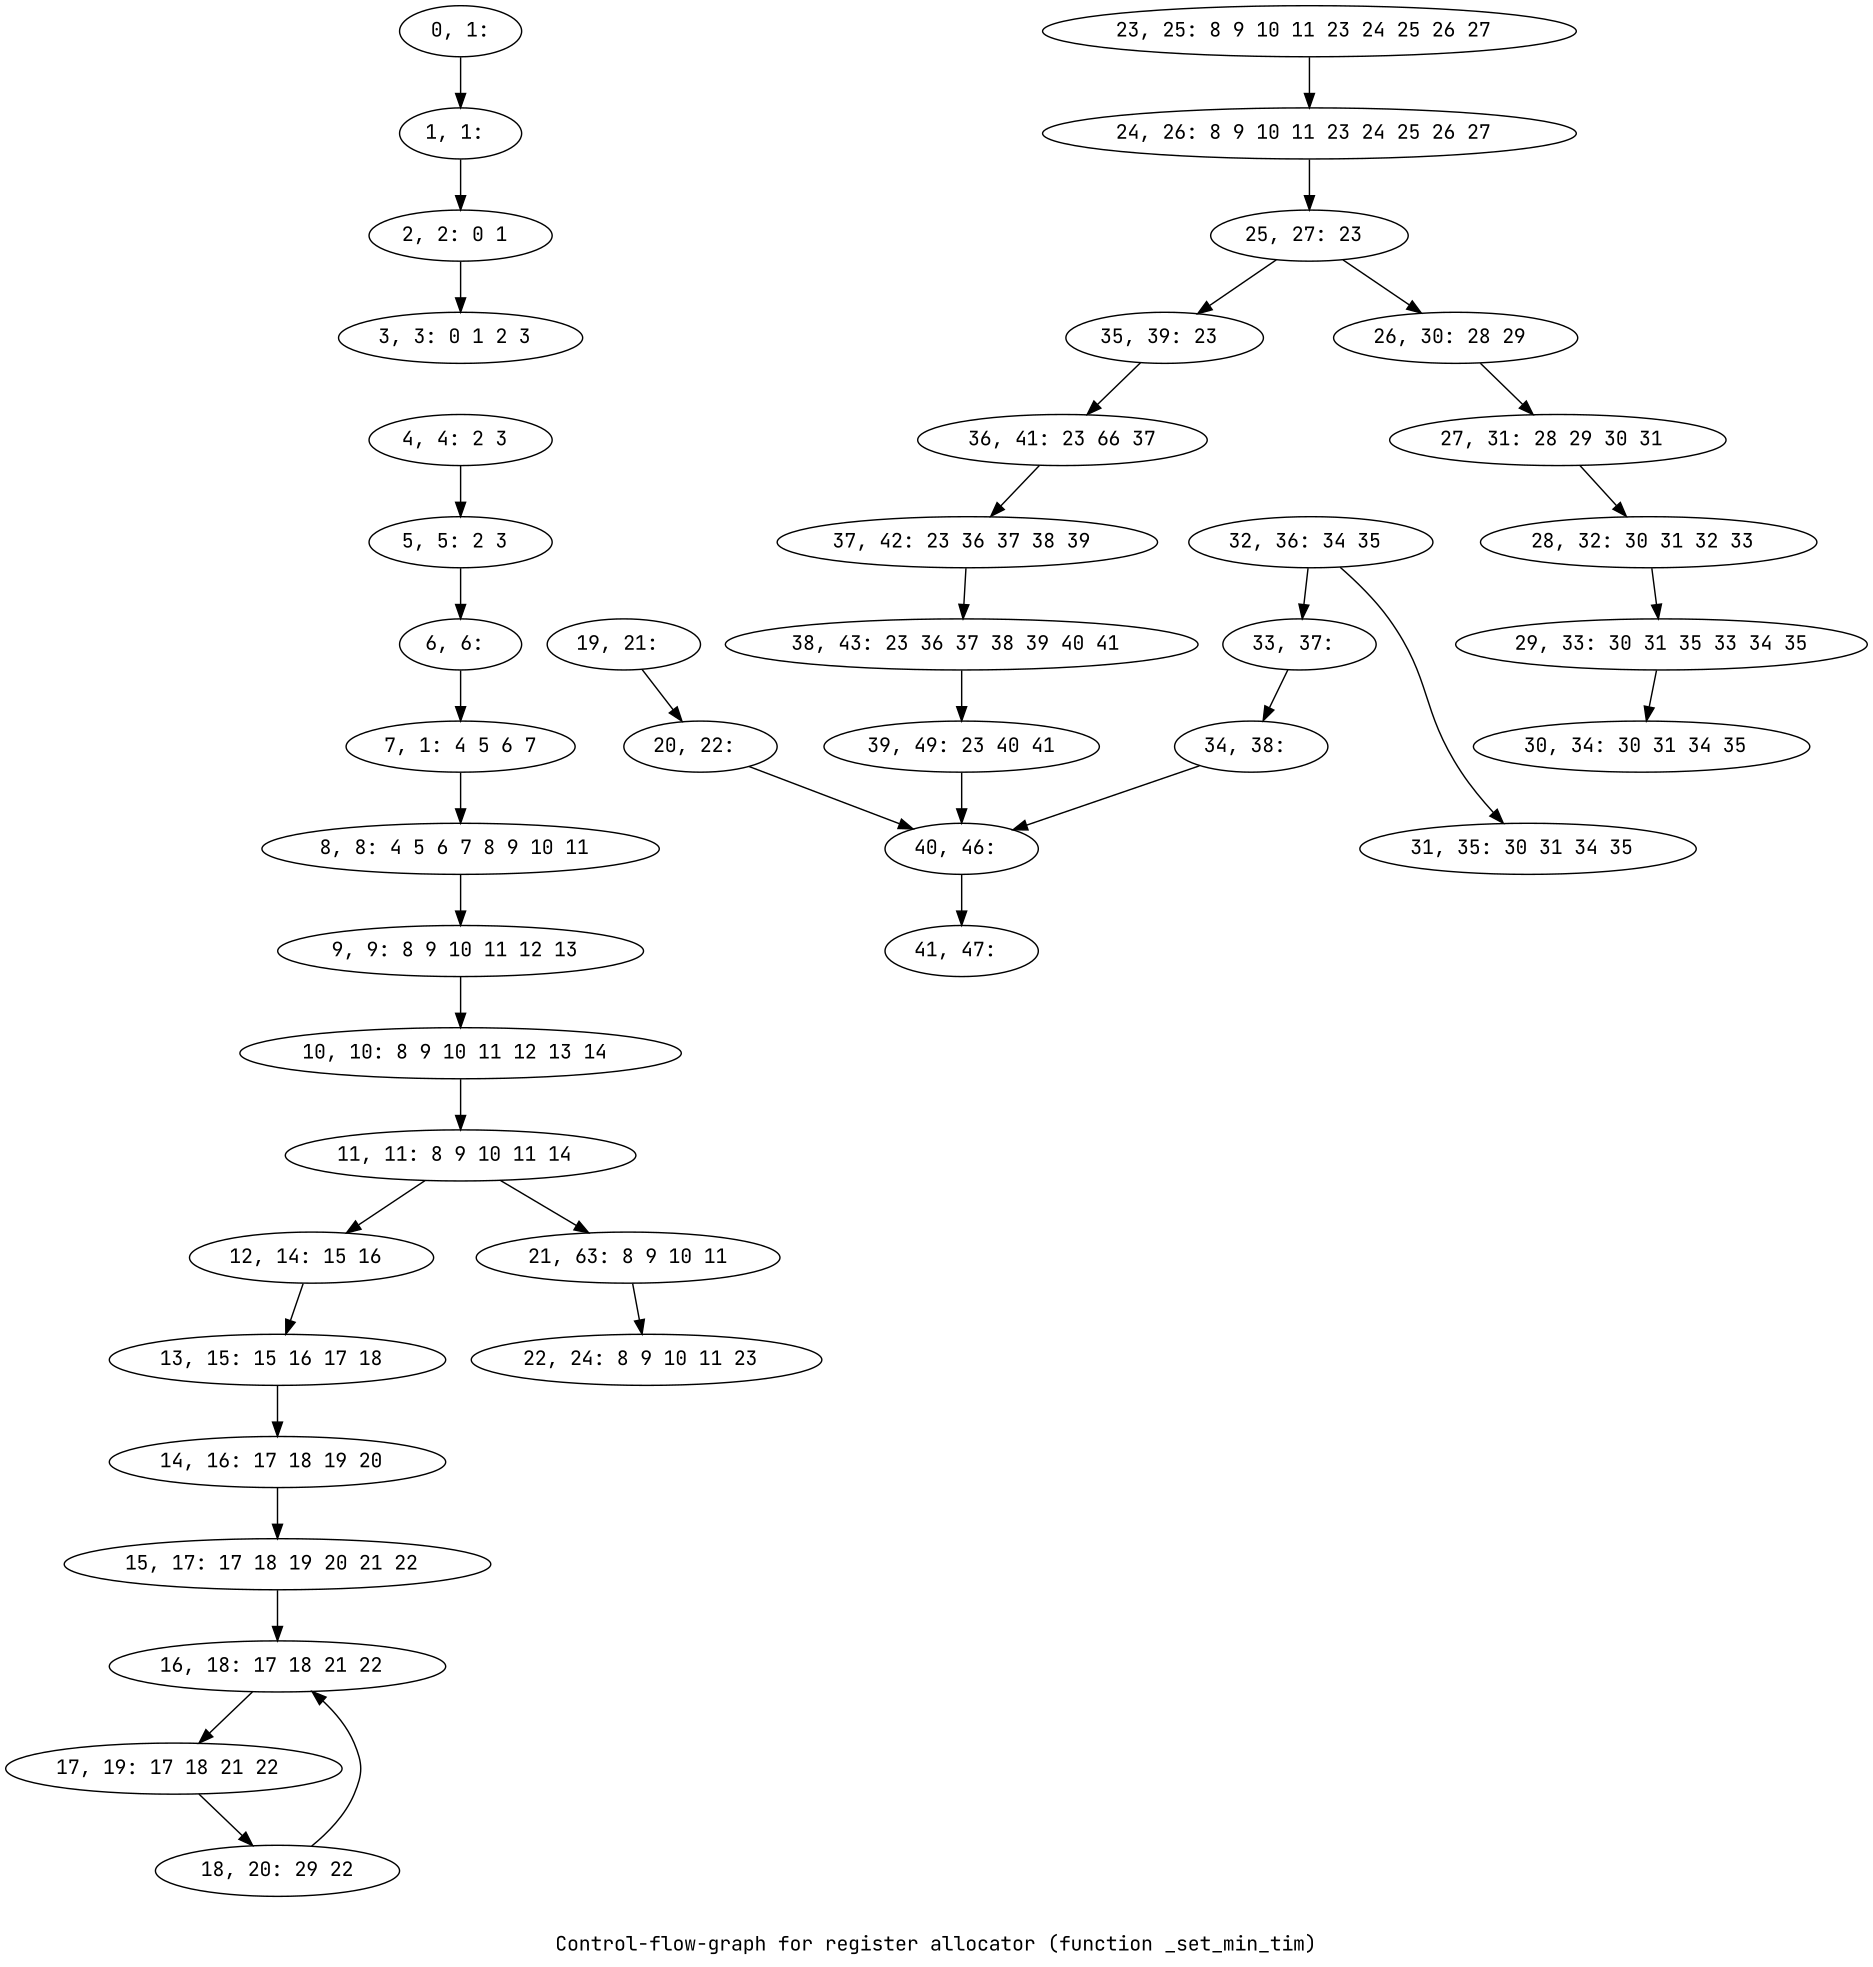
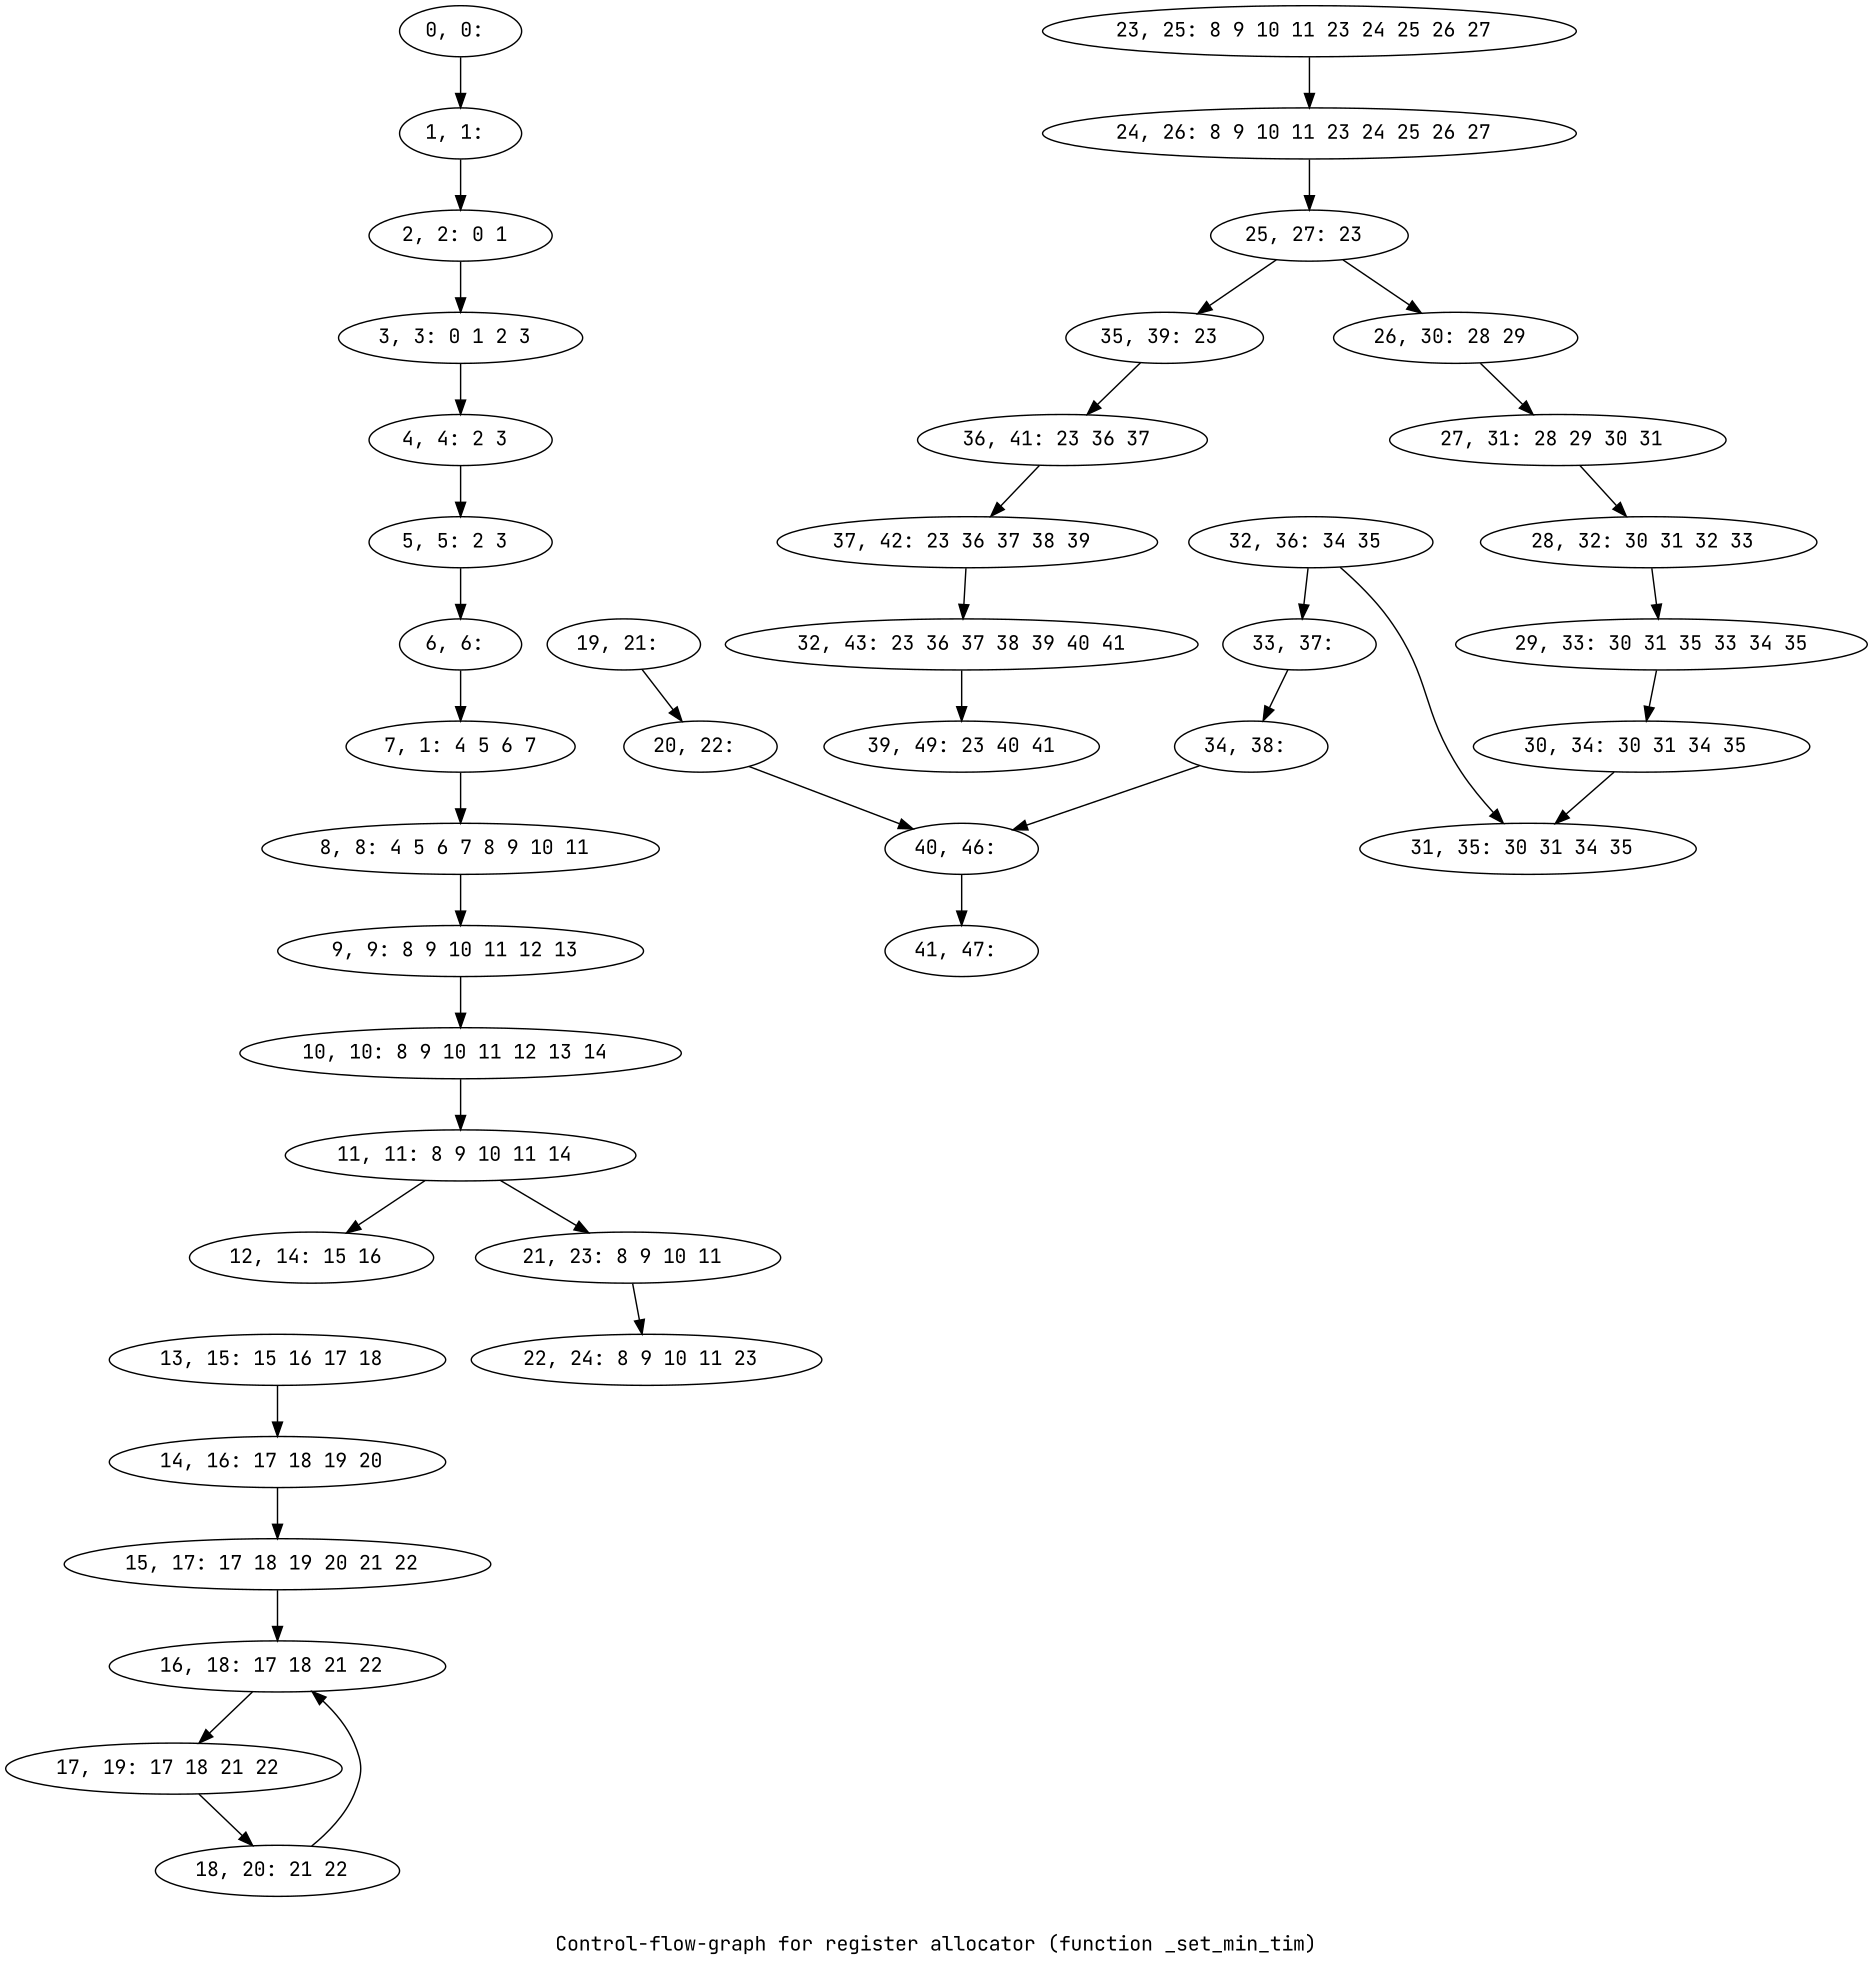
(461, 31) -> (461, 31)
none -> (461, 382)
(1062, 440) -> (1062, 440)
(962, 644) -> (962, 644)
(962, 791) -> none
none -> (1590, 793)
(628, 1258) -> (628, 1258)
(297, 1302) -> none
(278, 1871) -> (278, 1871)
